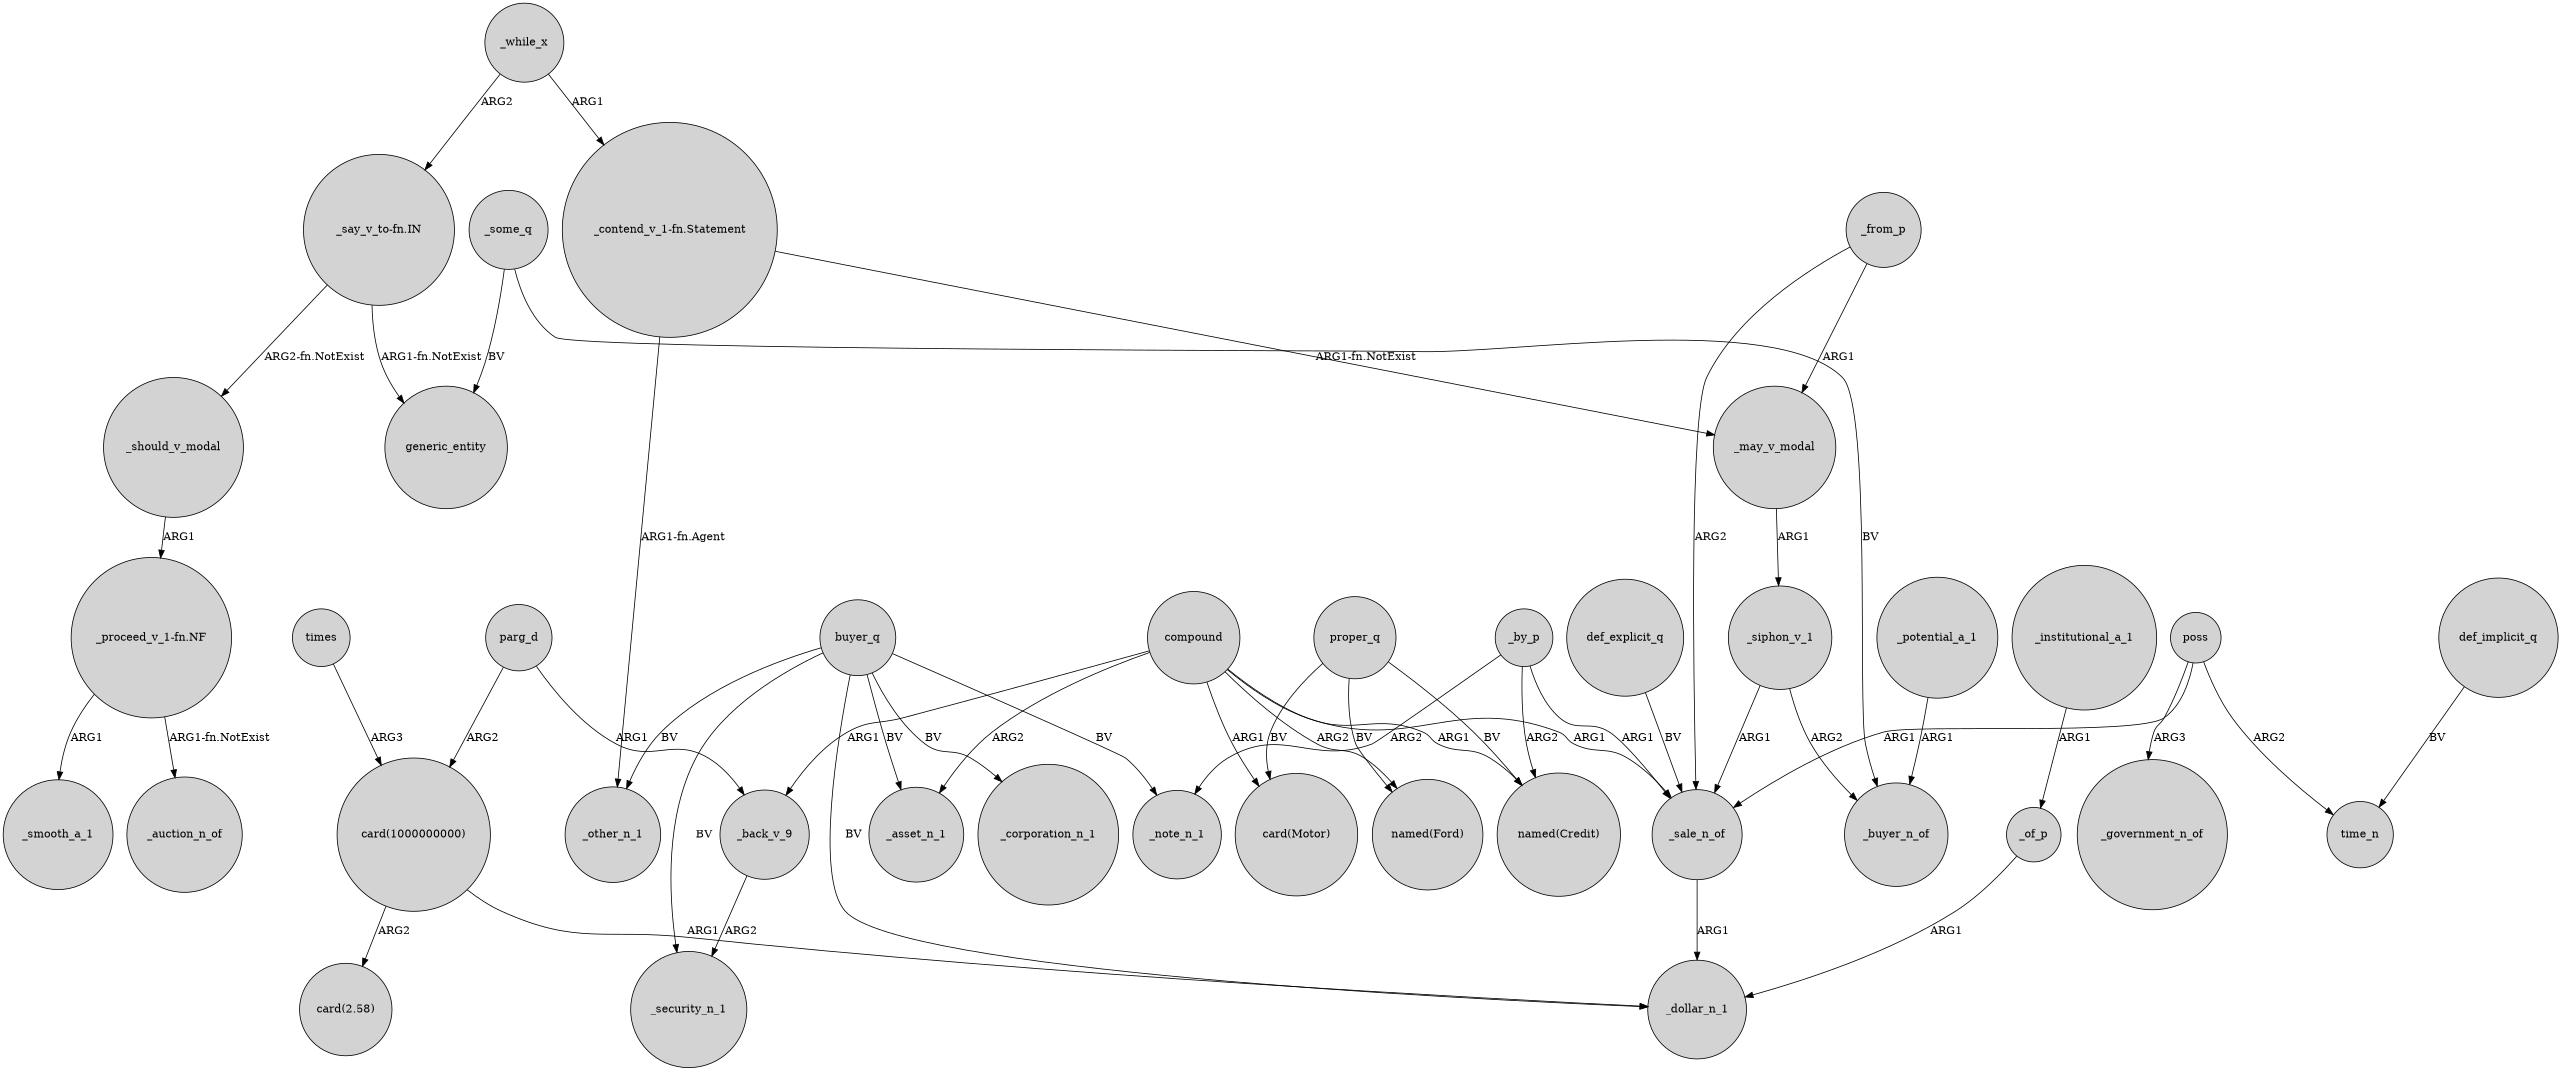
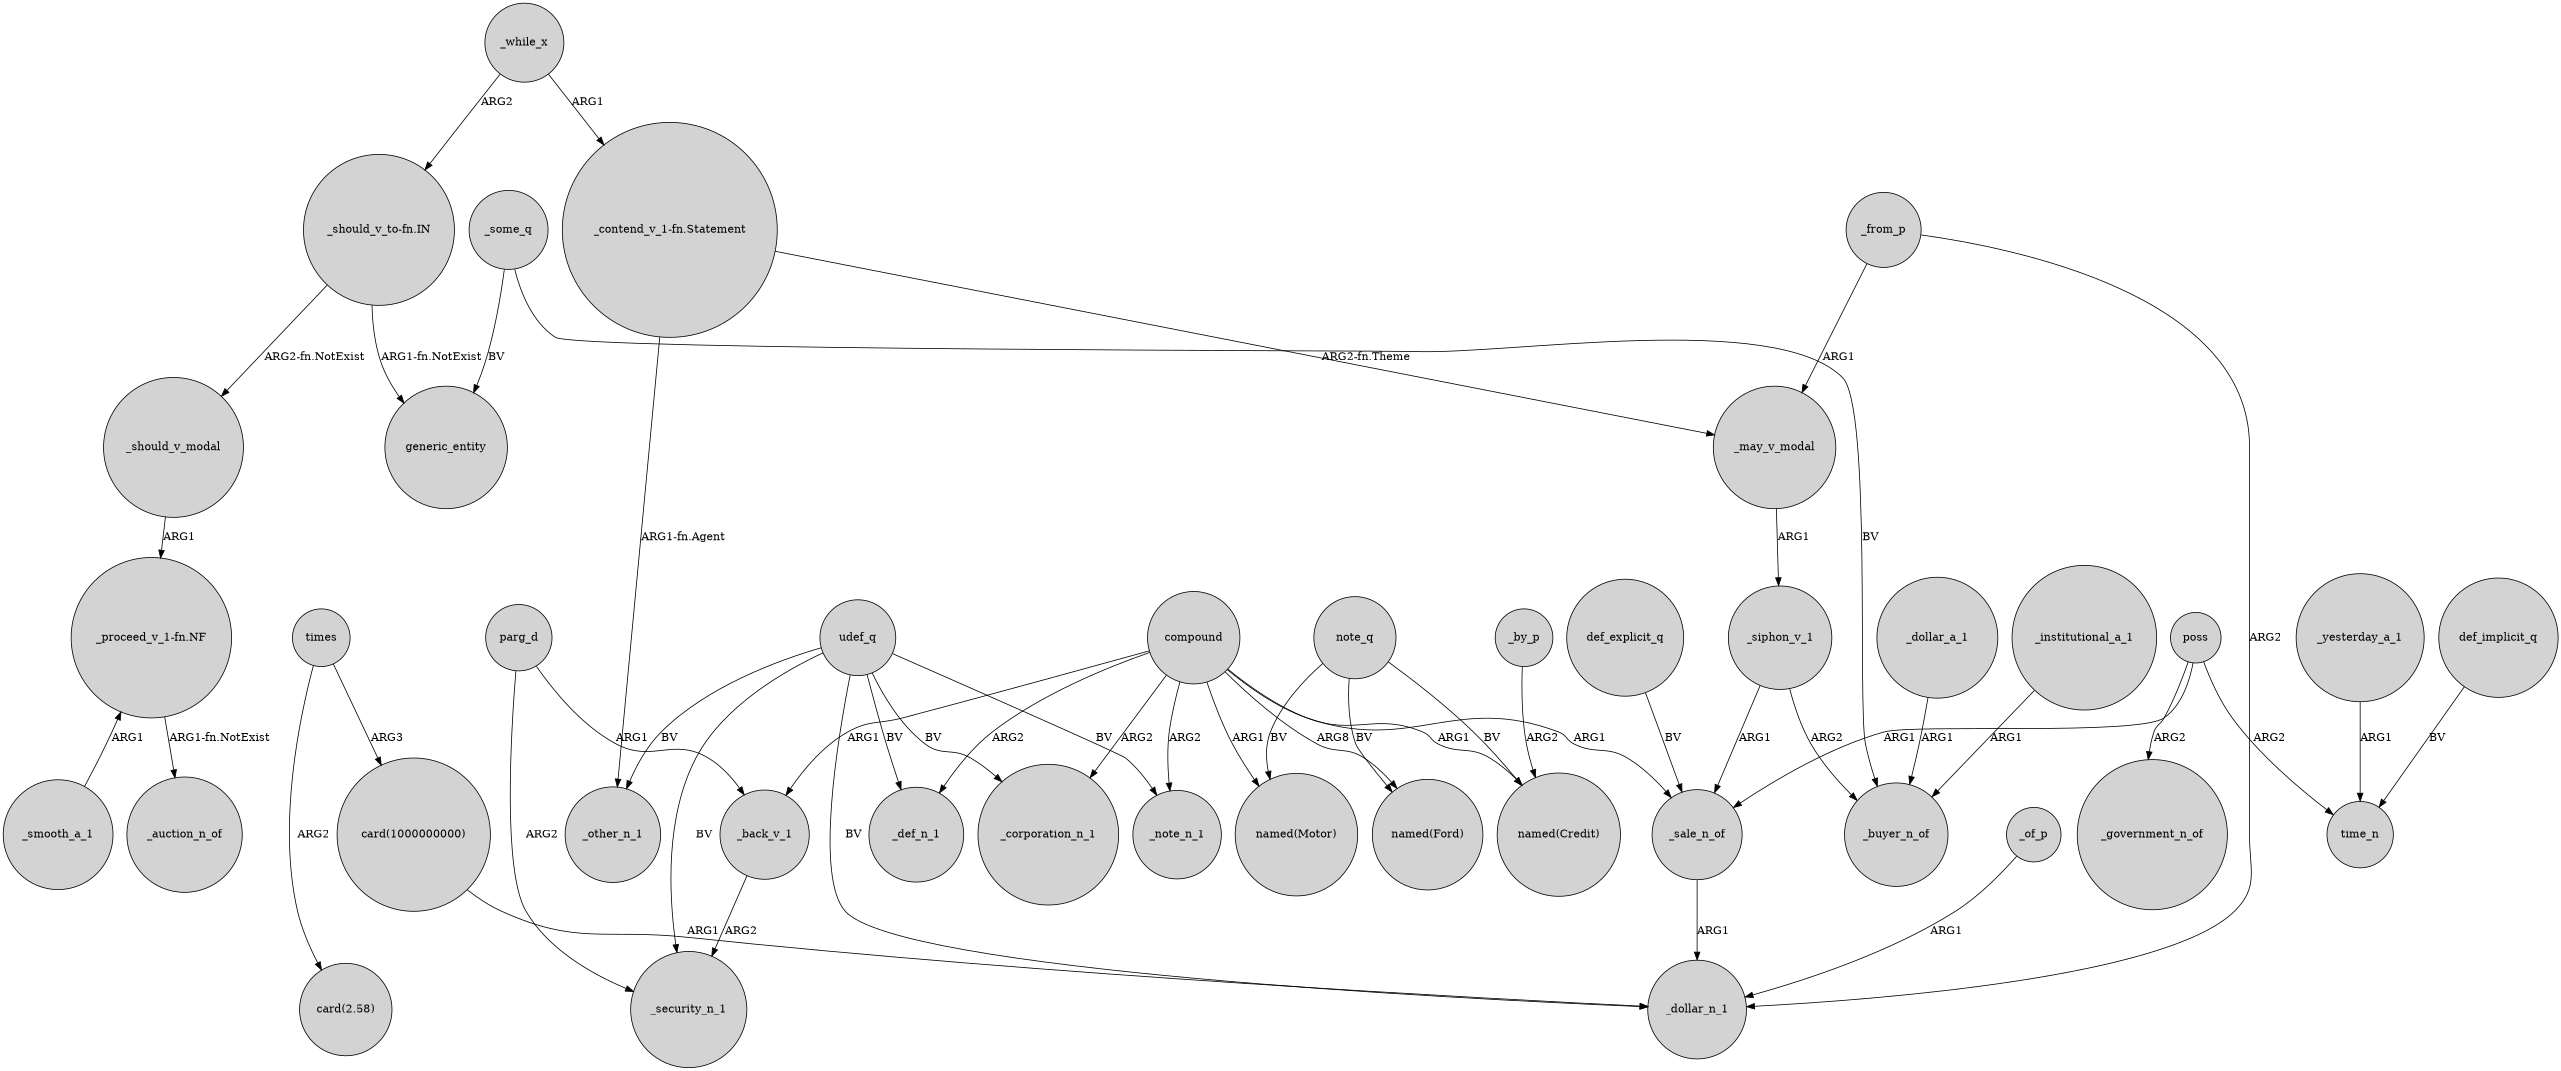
(379, 230) -> (379, 230)
(1366, 357) -> (1366, 357)
(1696, 480) -> (2250, 717)
(858, 638) -> (858, 638)
(1355, 638) -> (1355, 638)
(1937, 638) -> (1937, 638)
none -> (2360, 638)
(478, 714) -> (513, 856)
none -> (1131, 723)
(1595, 727) -> none
(71, 731) -> (102, 753)
(1333, 738) -> (1333, 738)
(2170, 738) -> (2170, 738)
(1365, 746) -> (1169, 732)
(2054, 754) -> (1986, 741)
(765, 835) -> (765, 835)
(916, 835) -> (916, 835)
(1296, 835) -> (1296, 835)
(376, 933) -> (290, 815)
